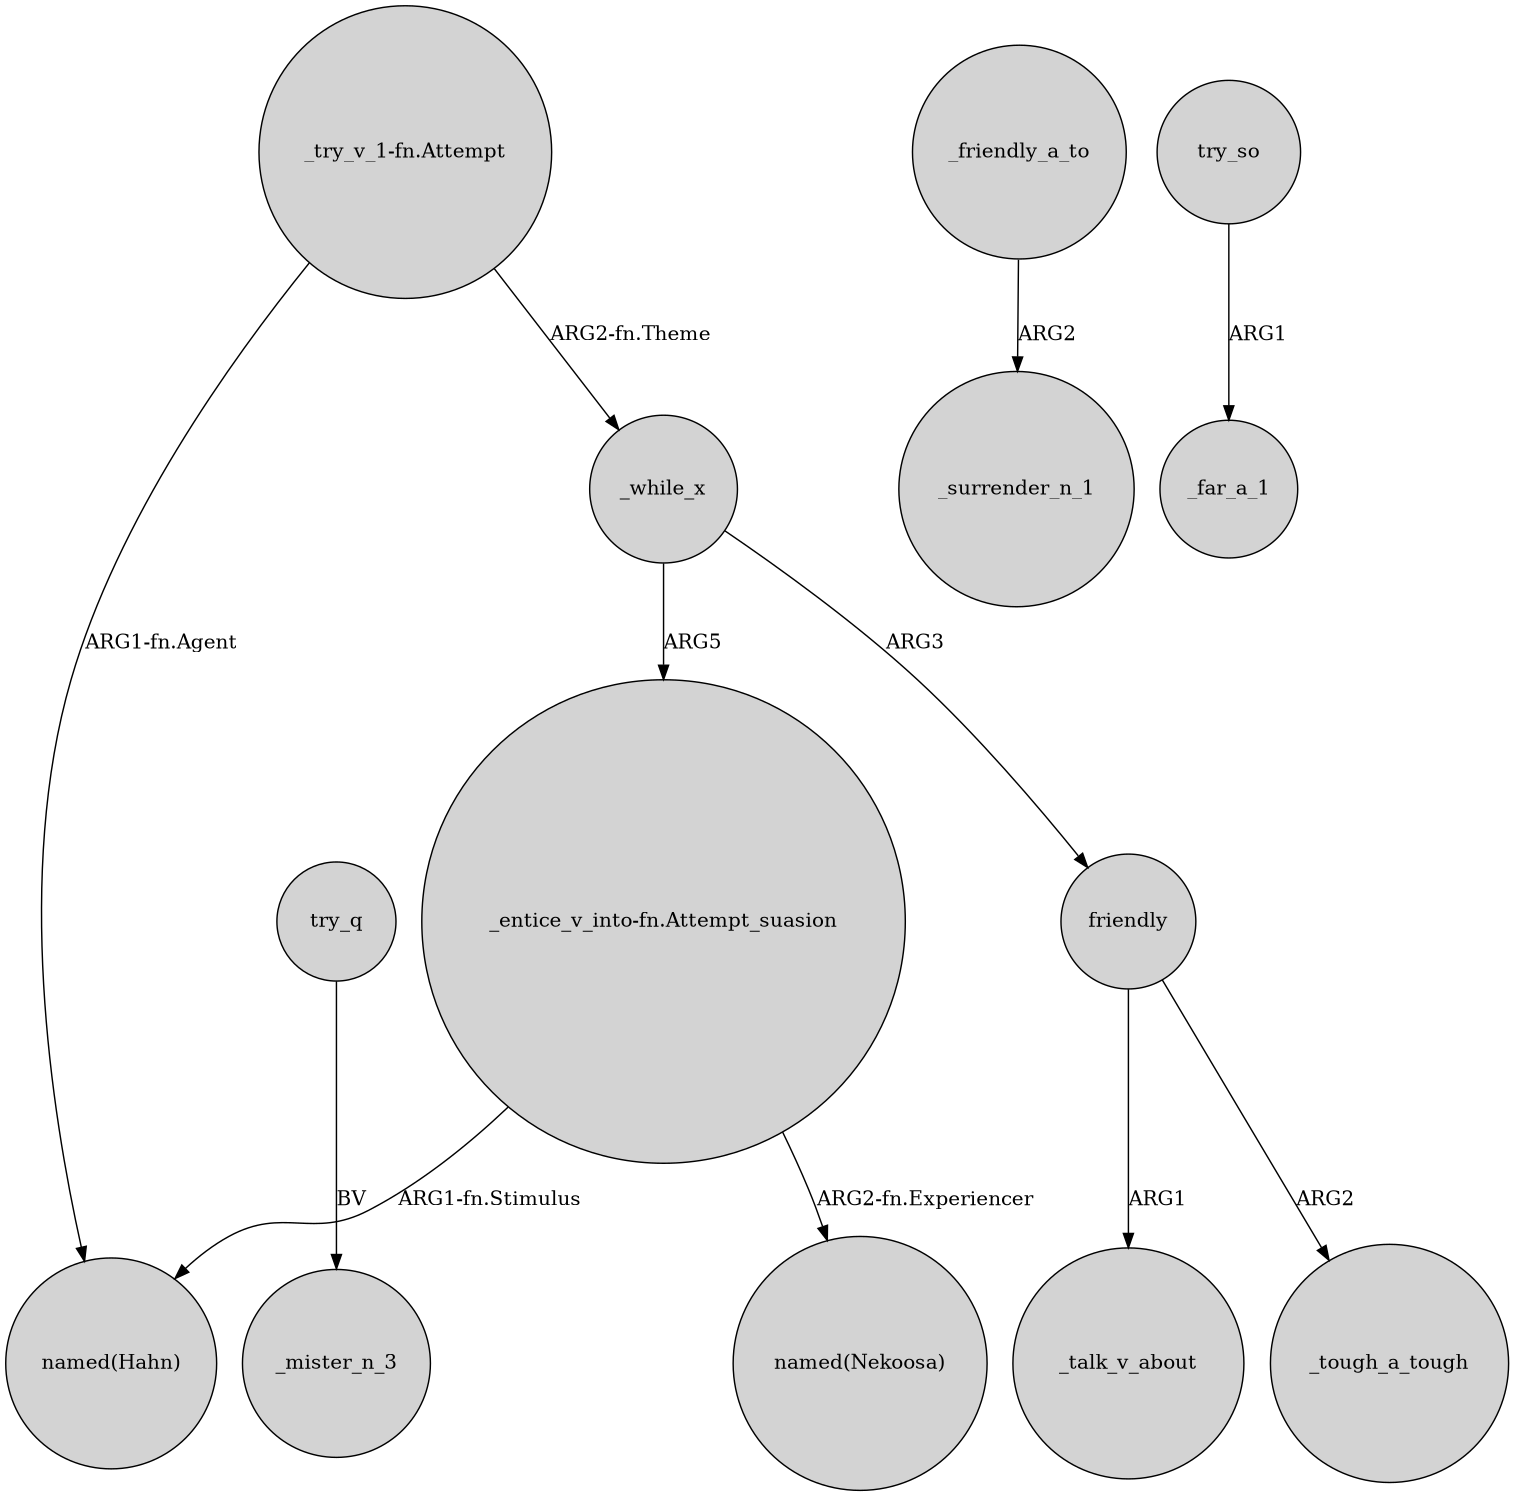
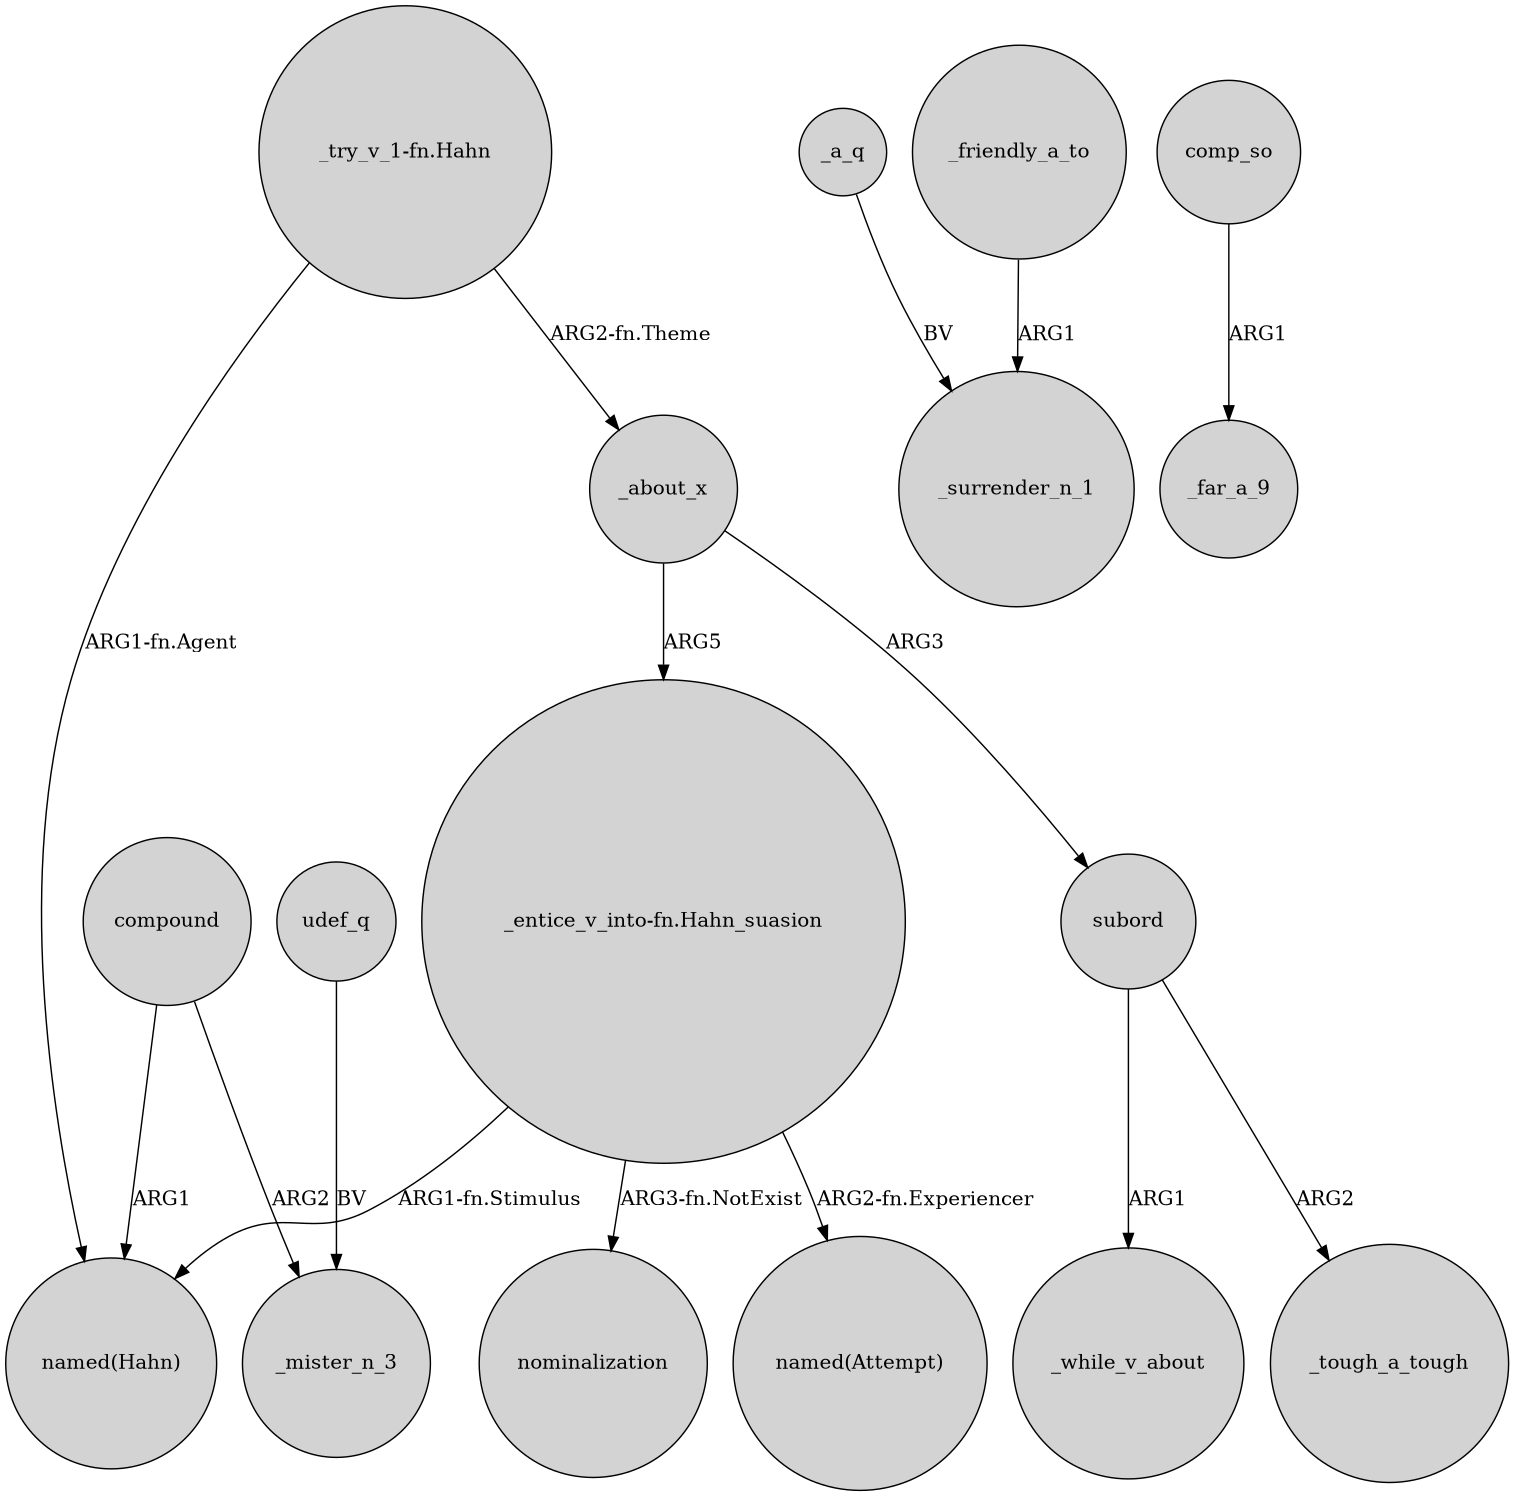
(405, 152) -> (405, 152)
none -> (843, 152)
(1229, 152) -> (1229, 152)
(1047, 335) -> (1047, 335)
(664, 489) -> (664, 489)
(1229, 489) -> (1229, 489)
none -> (167, 922)
(336, 922) -> (336, 922)
(664, 922) -> (664, 922)
(1128, 922) -> (1128, 922)
none -> (593, 1363)
(860, 1363) -> (860, 1363)
(1128, 1363) -> (1128, 1363)
